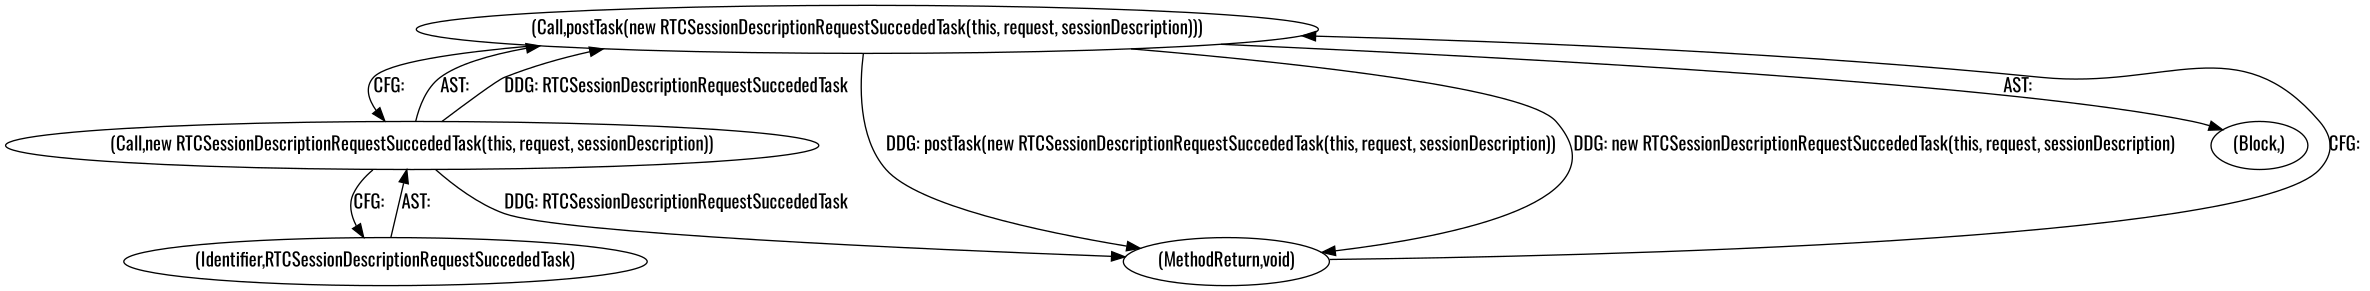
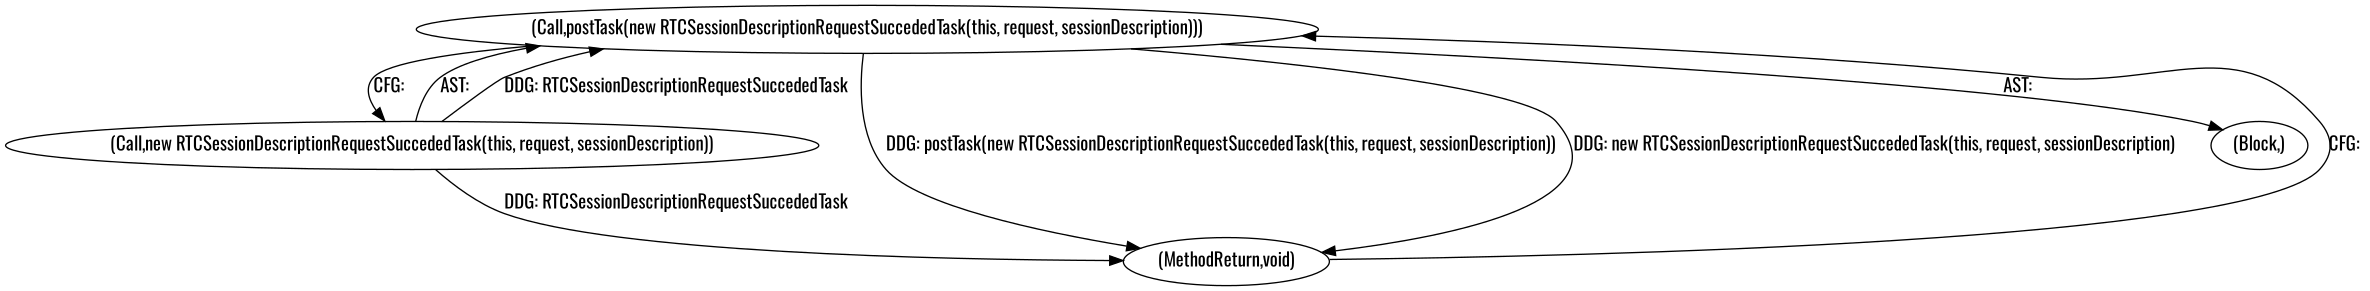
(385, 262) -> none
